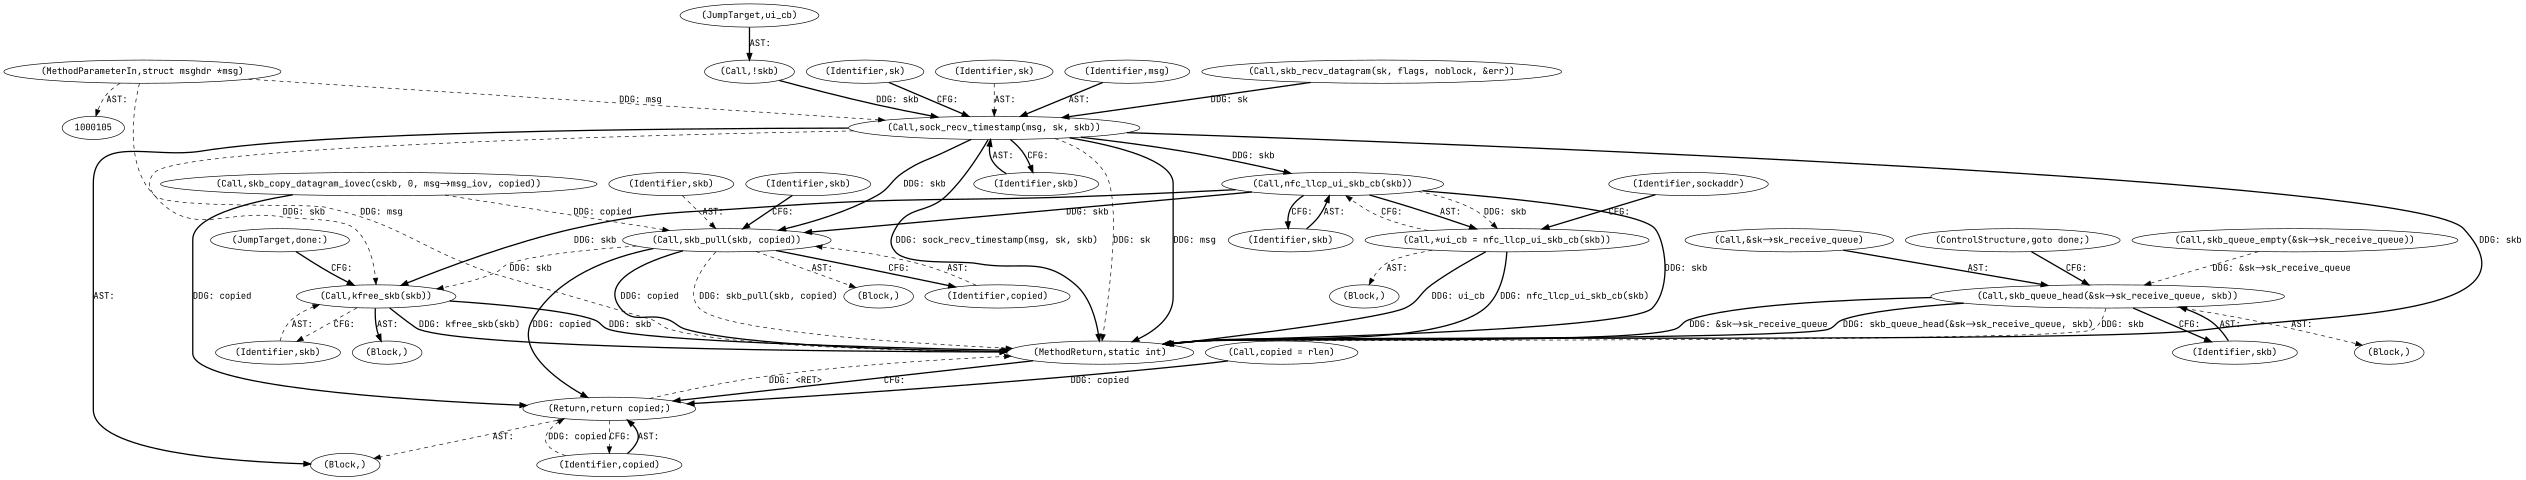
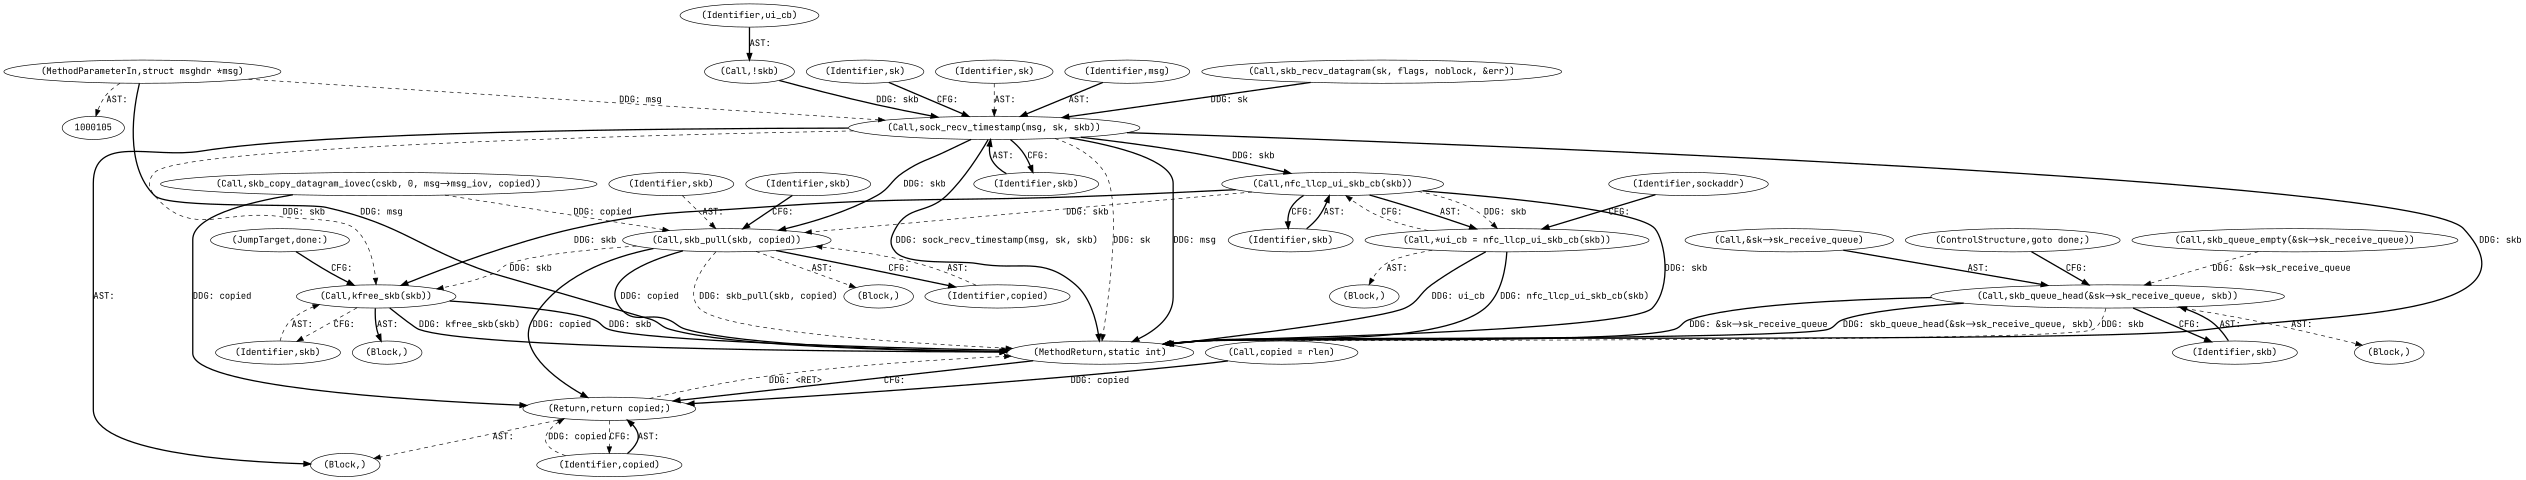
(749, 16) -> (749, 16)
(1032, 212) -> (1032, 212)
(515, 280) -> (515, 280)
